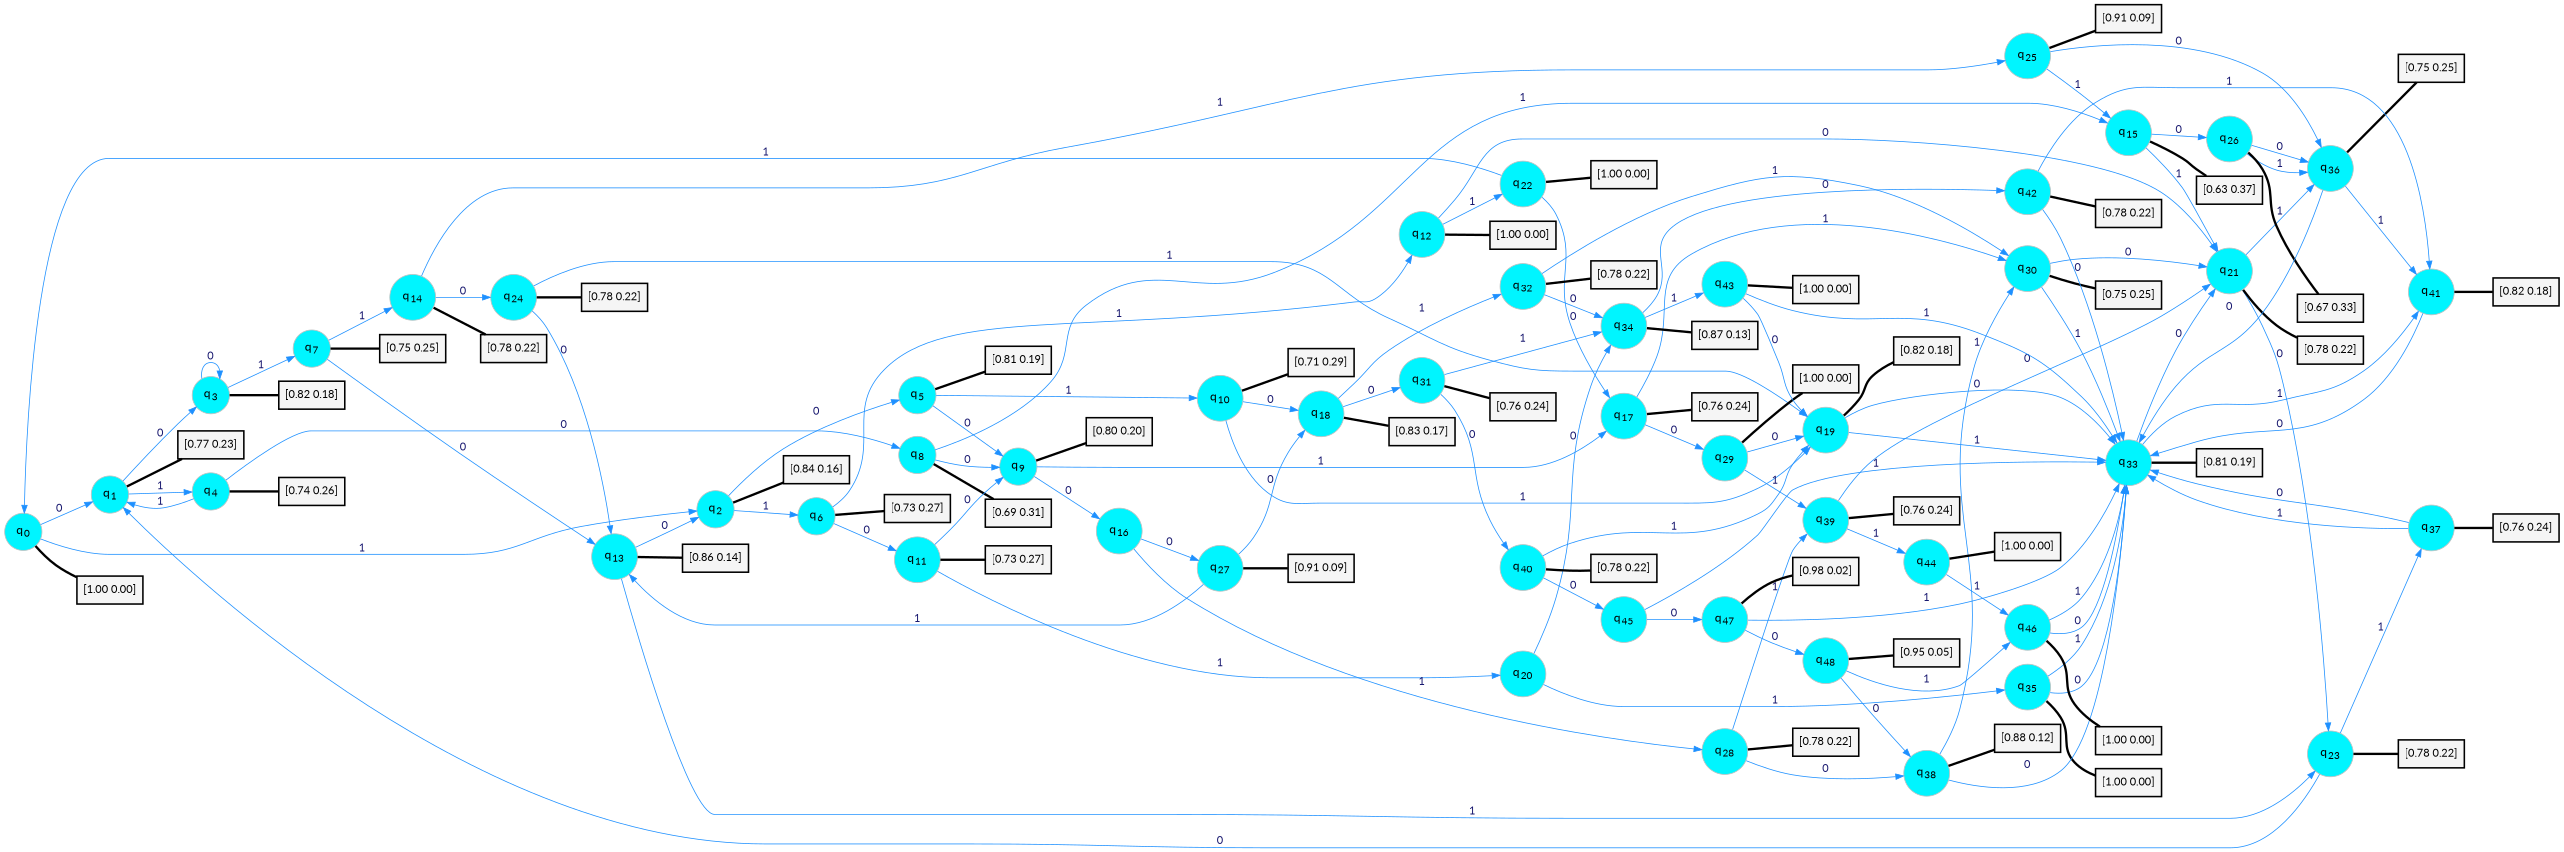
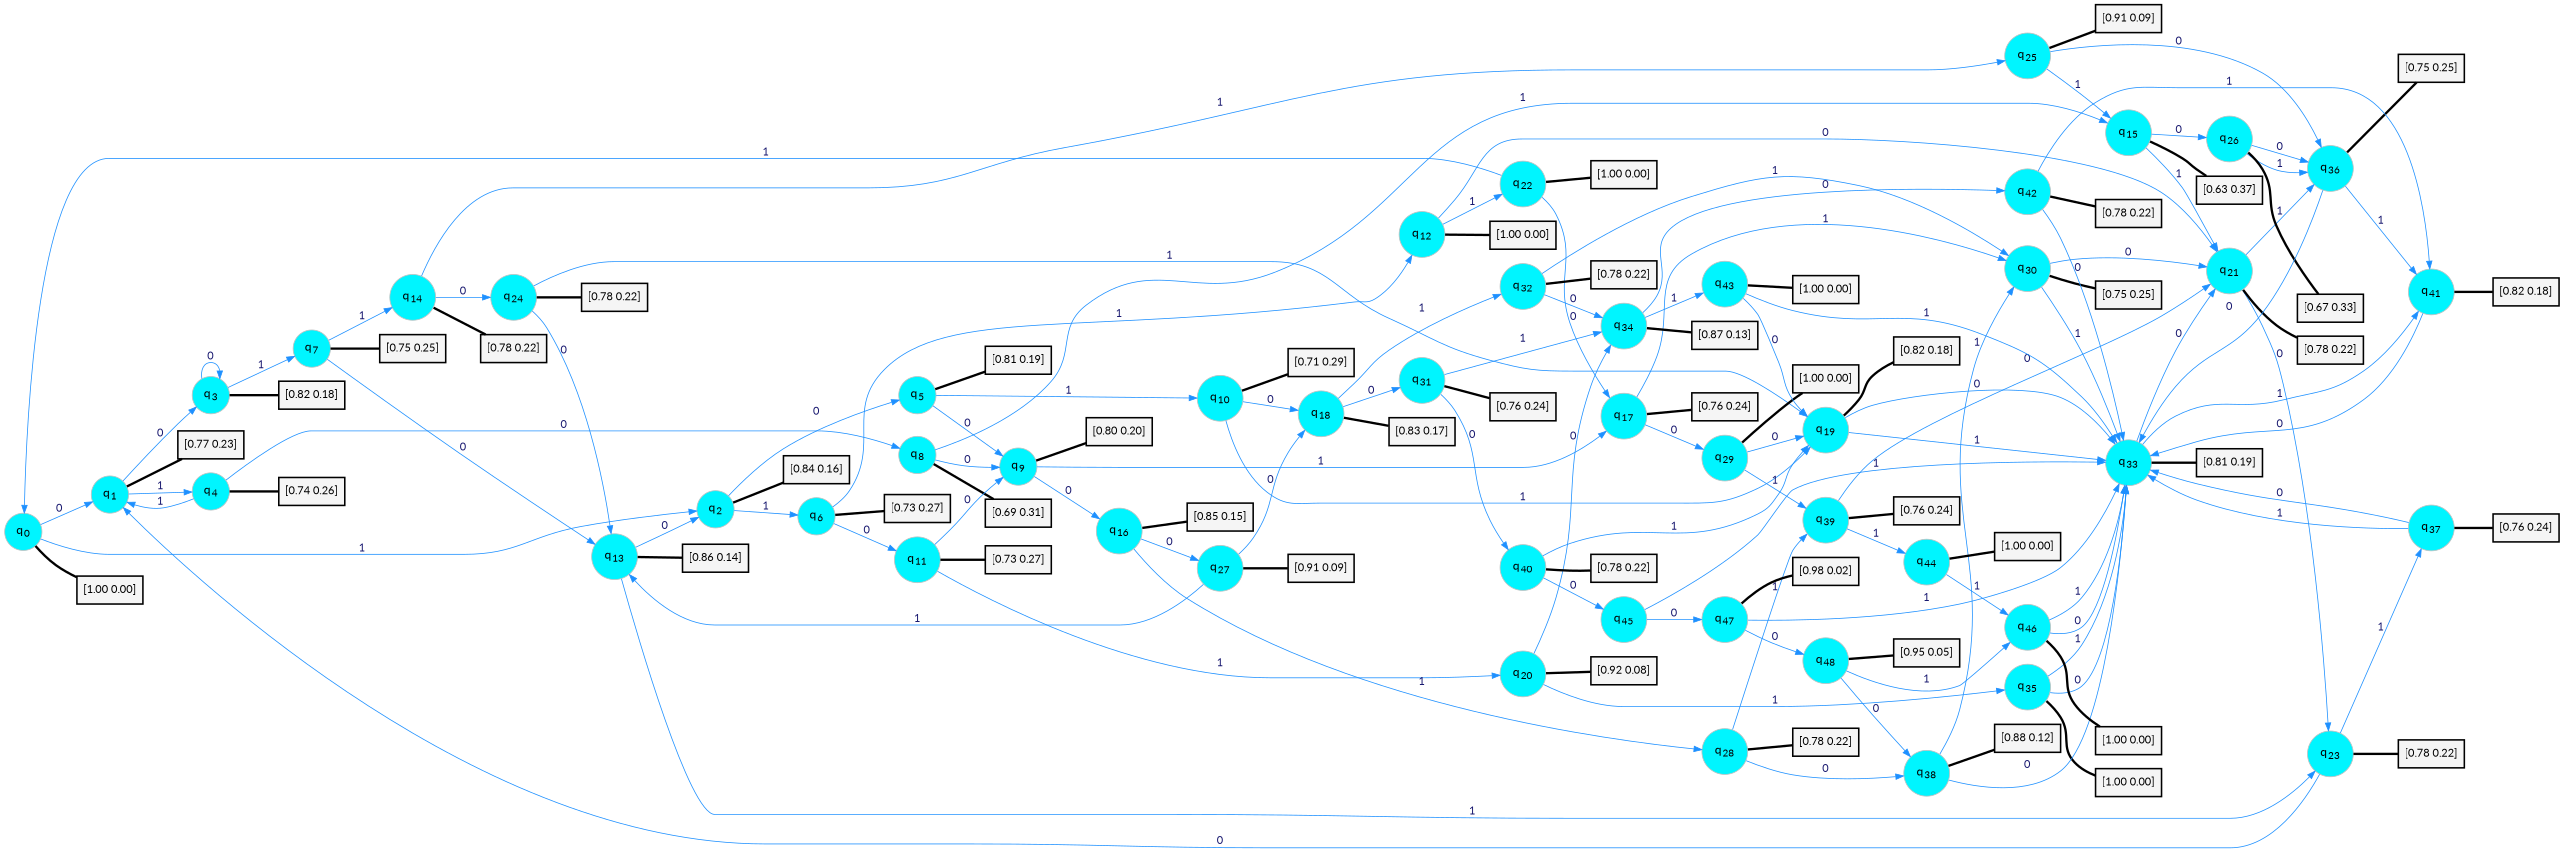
none -> (1220, 517)
none -> (1624, 671)
